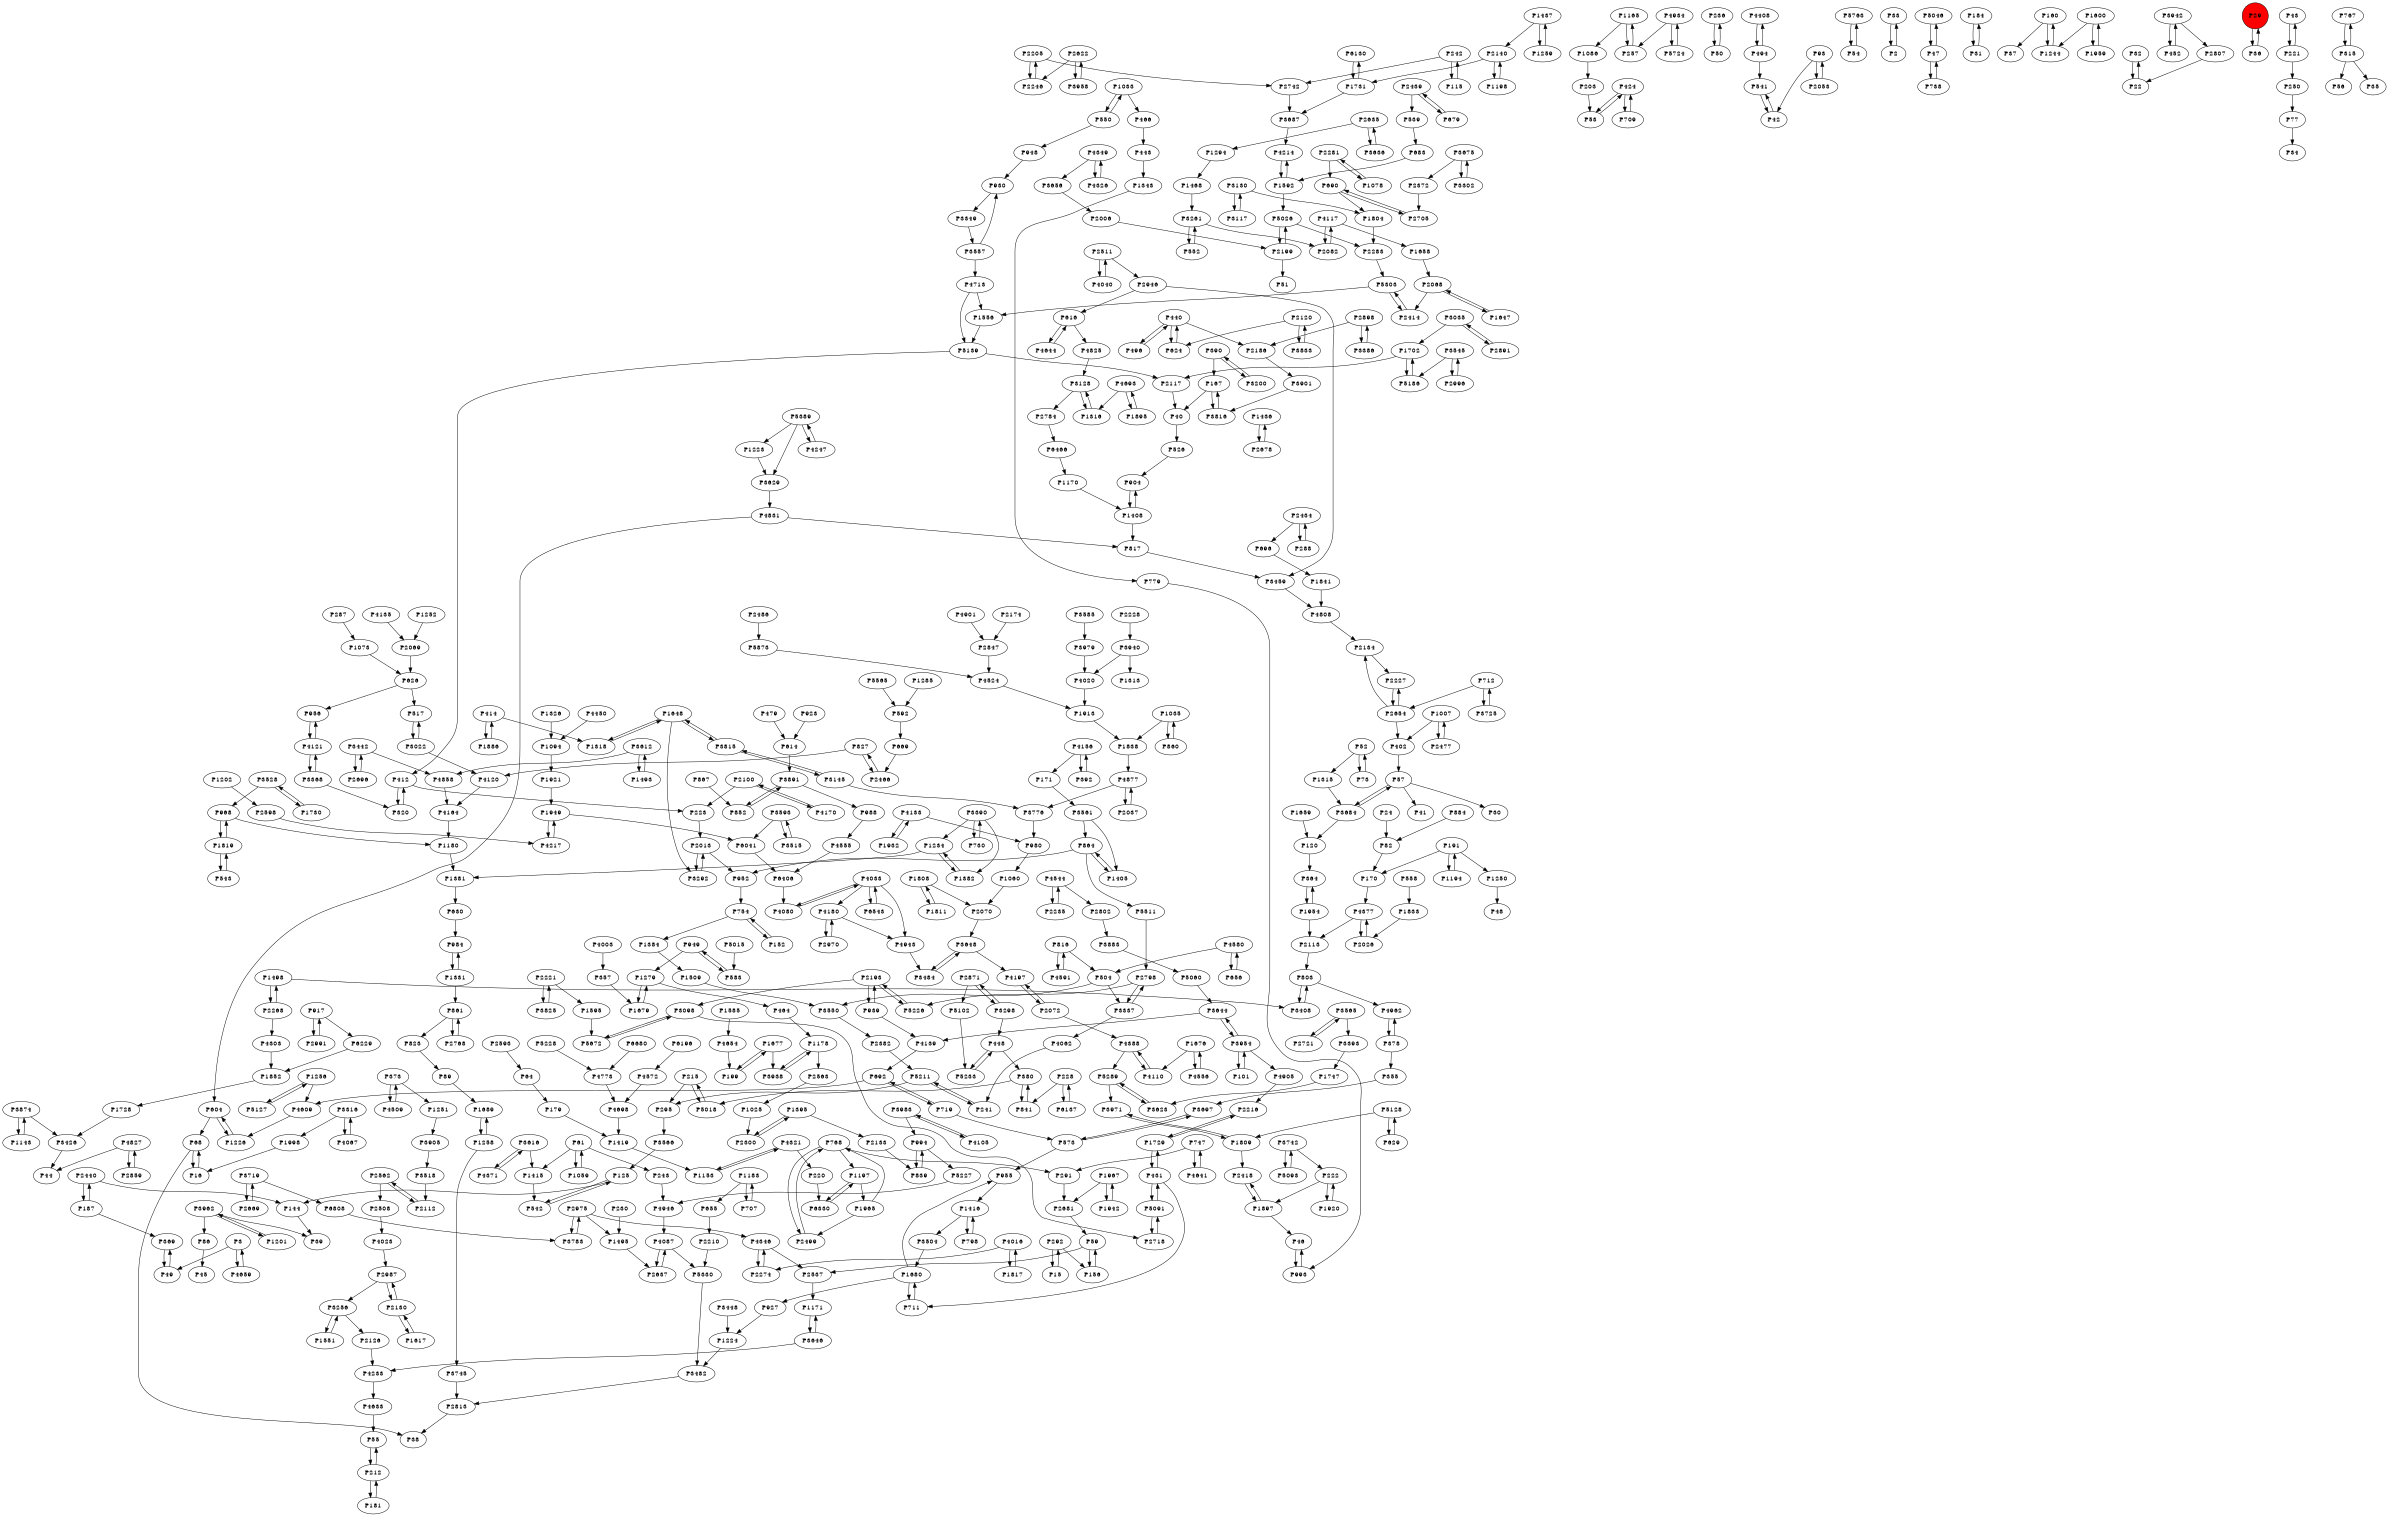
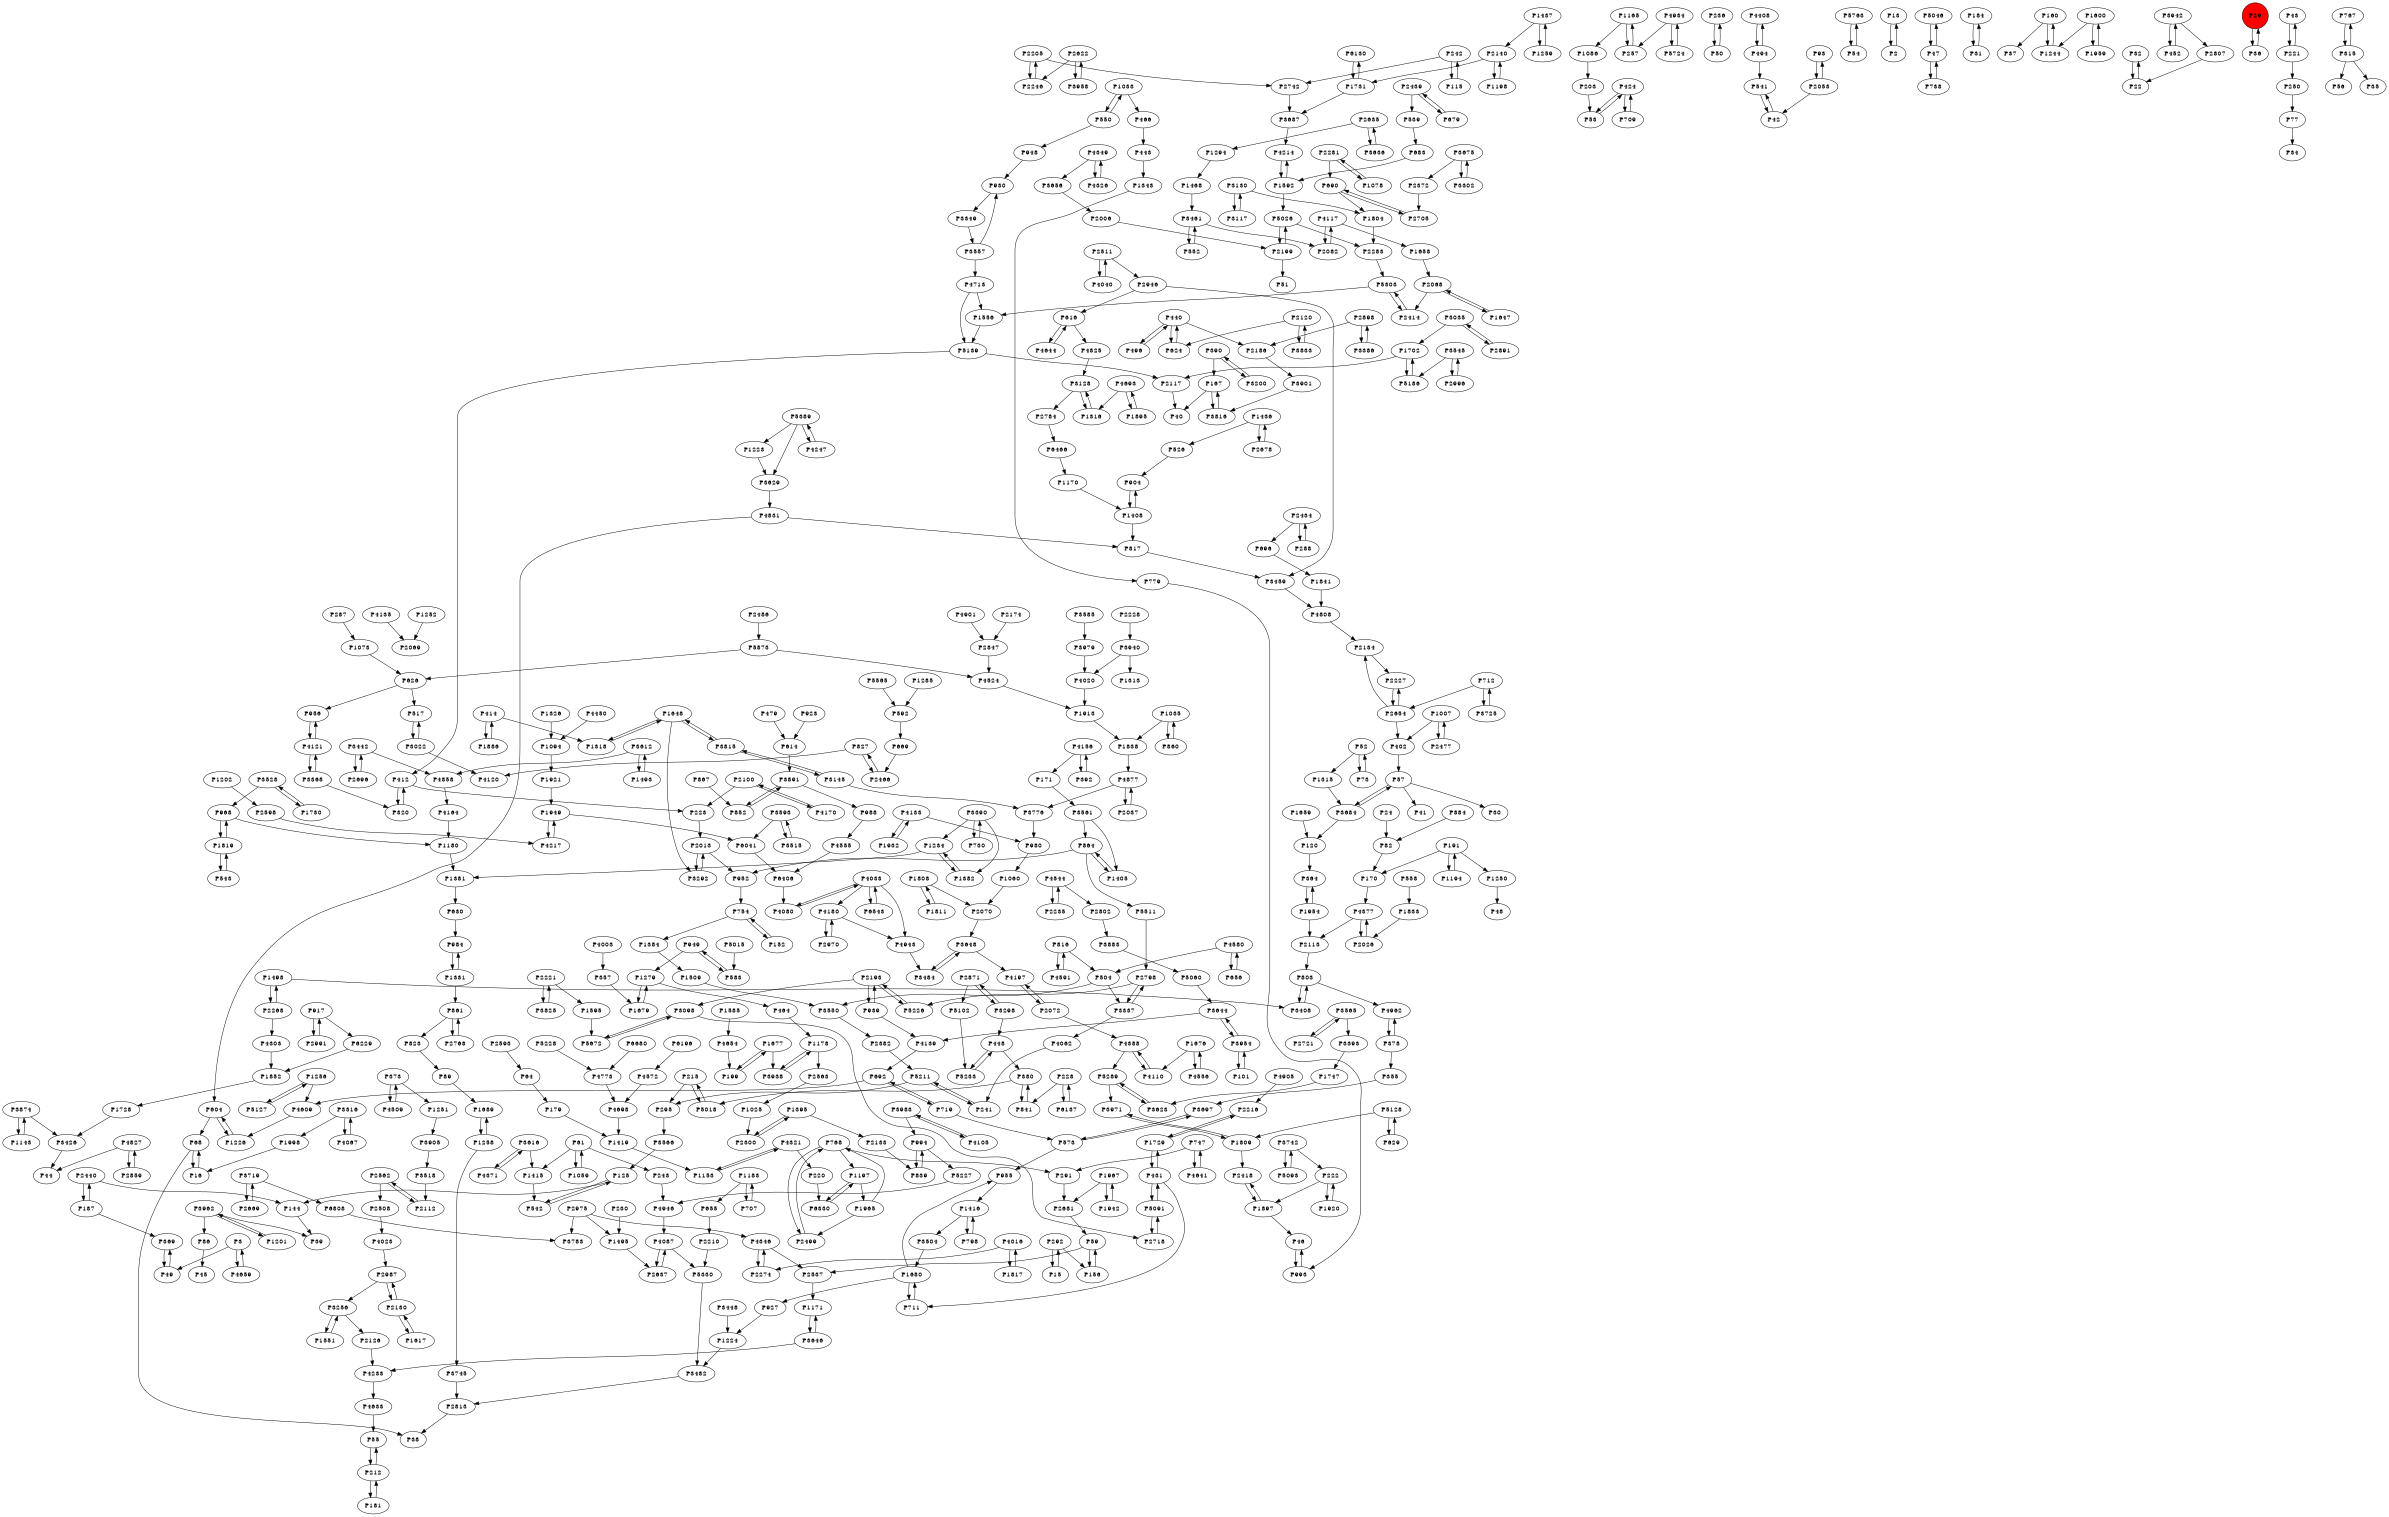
(1894, 16) -> (1894, 16)
(1794, 83) -> (1798, 102)
(1192, 219) -> (1192, 219)
(1177, 431) -> (1221, 433)
(410, 662) -> (586, 664)
(468, 797) -> none
(1261, 1059) -> none
(578, 1228) -> none
